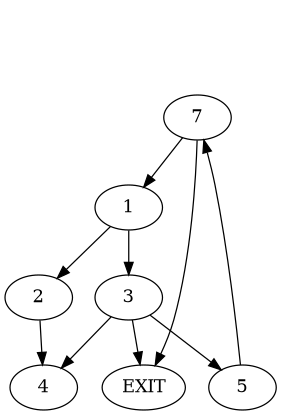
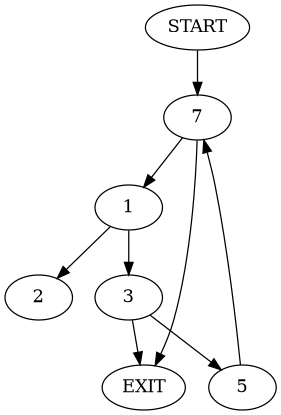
none -> (198, 28)
(44, 388) -> none
